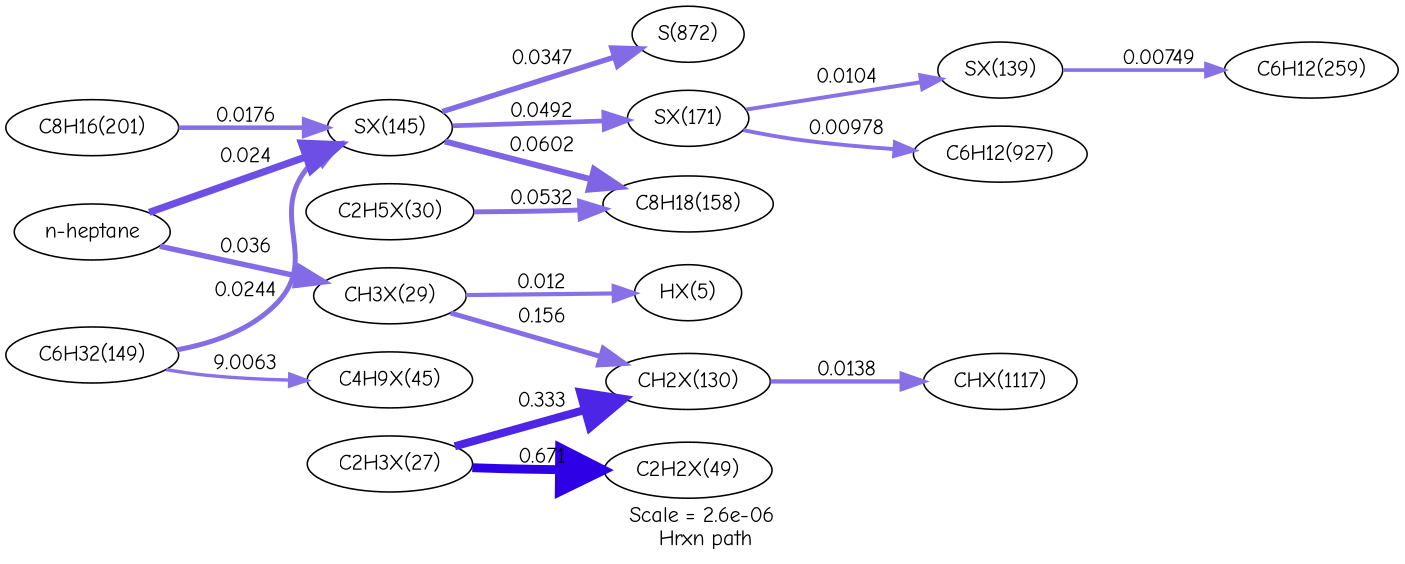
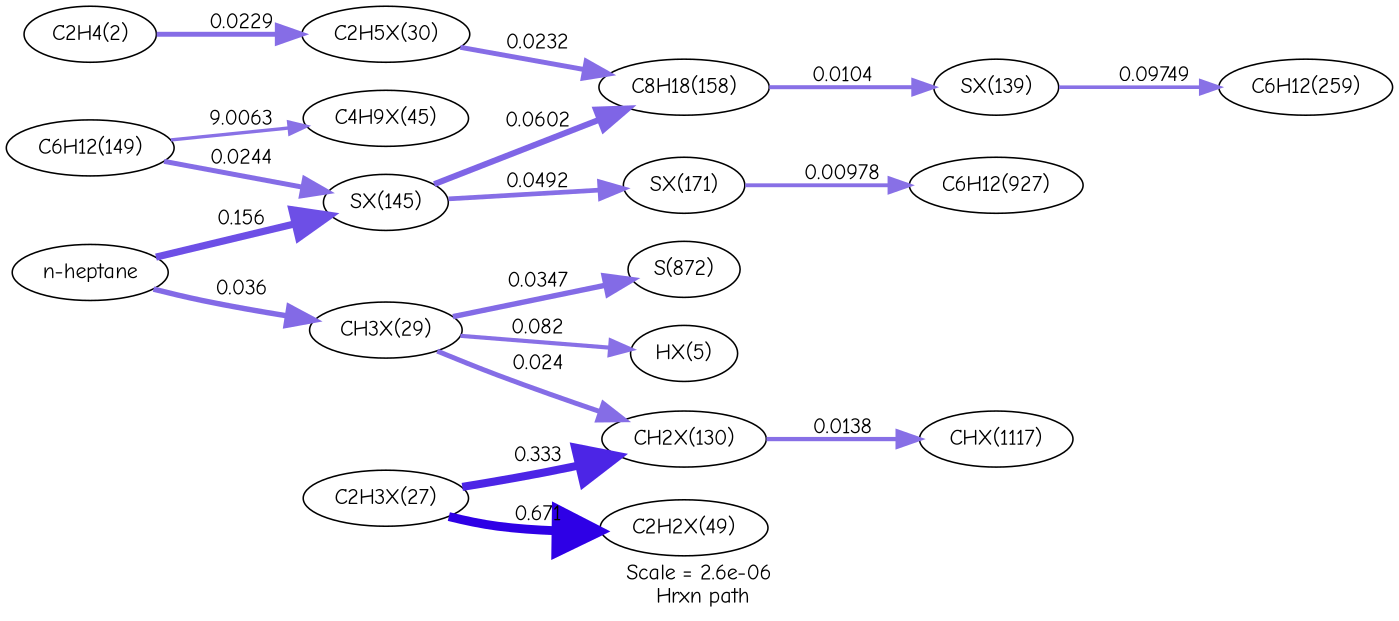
none -> (90, 34)
(1156, 58) -> (1151, 76)
(528, 84) -> (529, 301)
(834, 96) -> (841, 87)
(92, 128) -> none
(242, 156) -> (238, 219)
(539, 199) -> (534, 43)
(539, 283) -> (534, 328)
(539, 317) -> (534, 364)
(92, 355) -> (90, 148)
